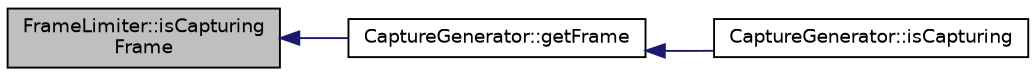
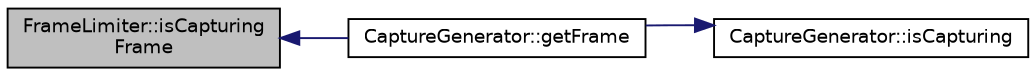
(689, 51) -> (670, 25)
